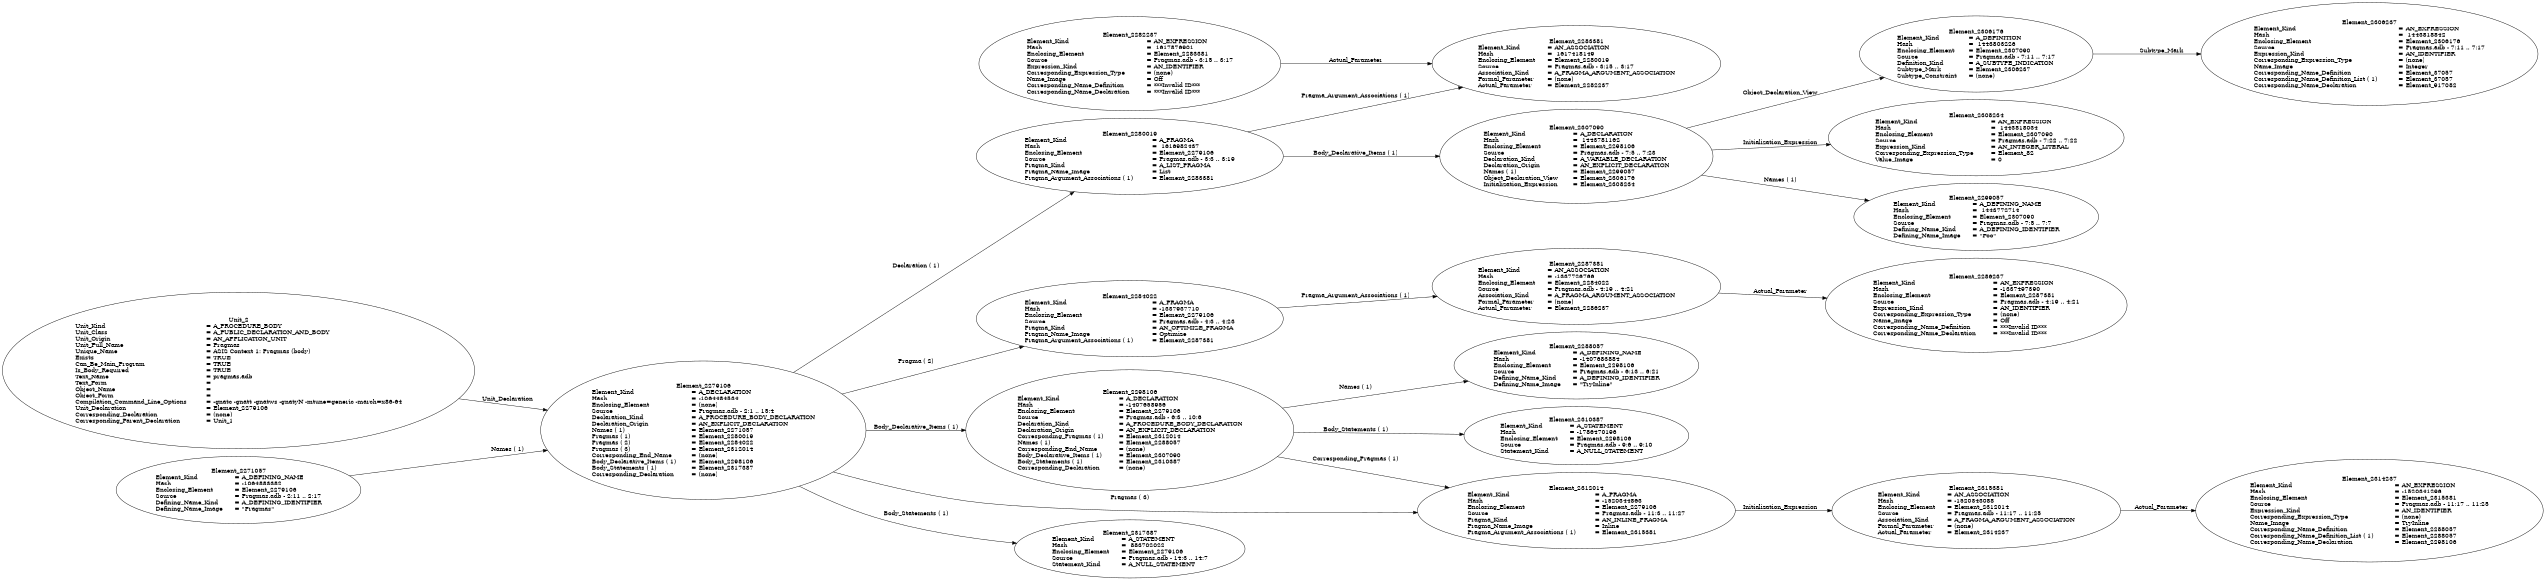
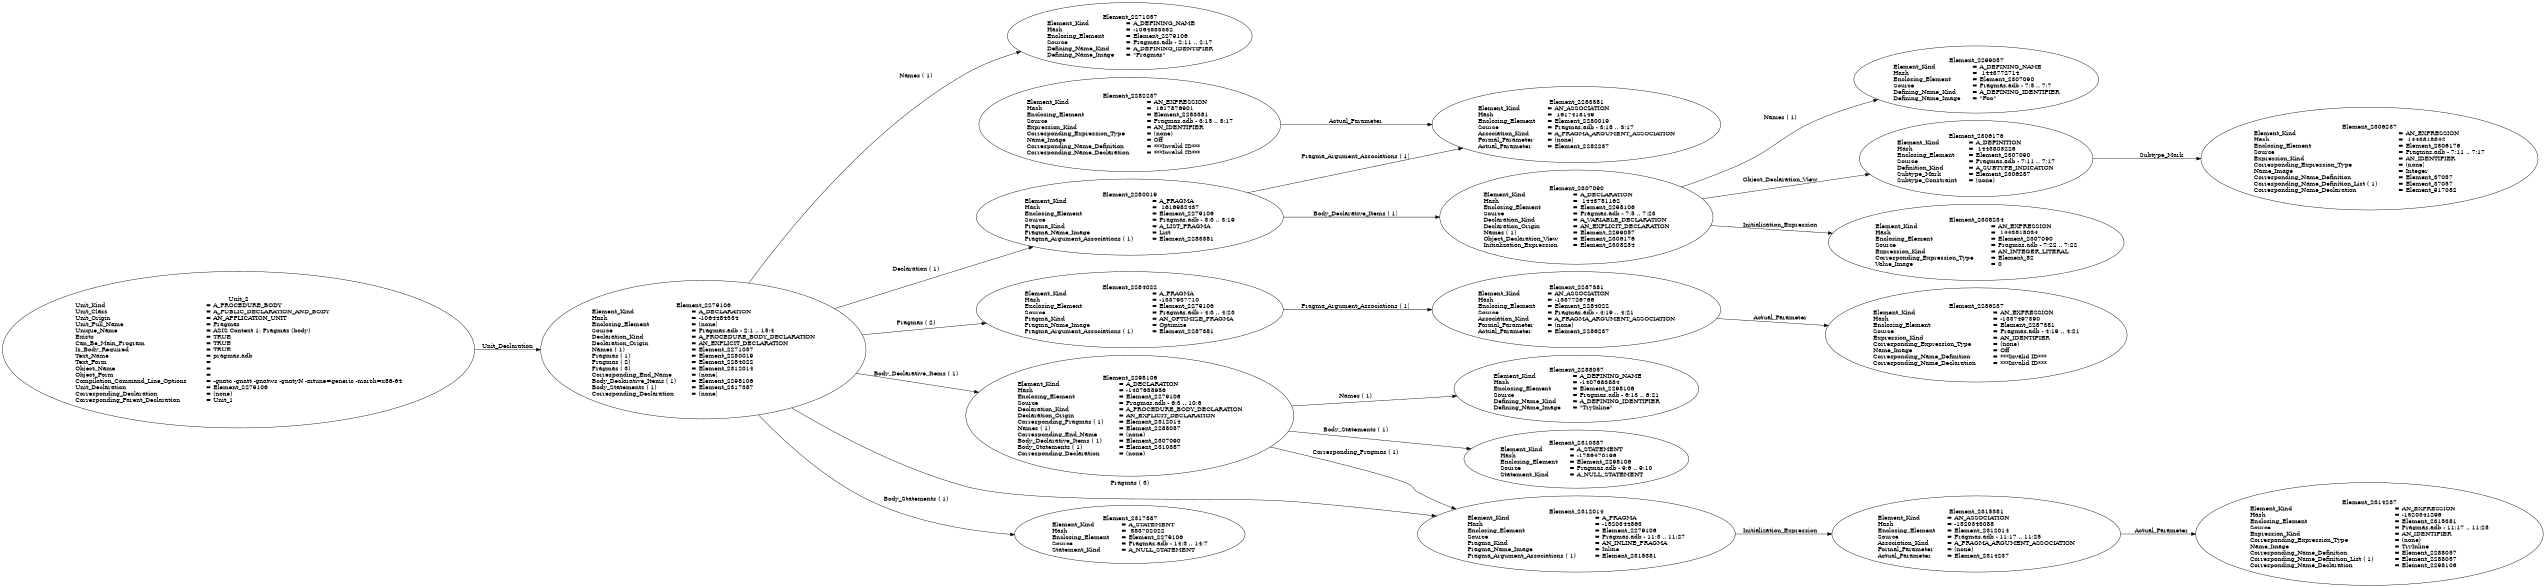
(916, 361) -> (916, 323)
(446, 463) -> (867, 148)
